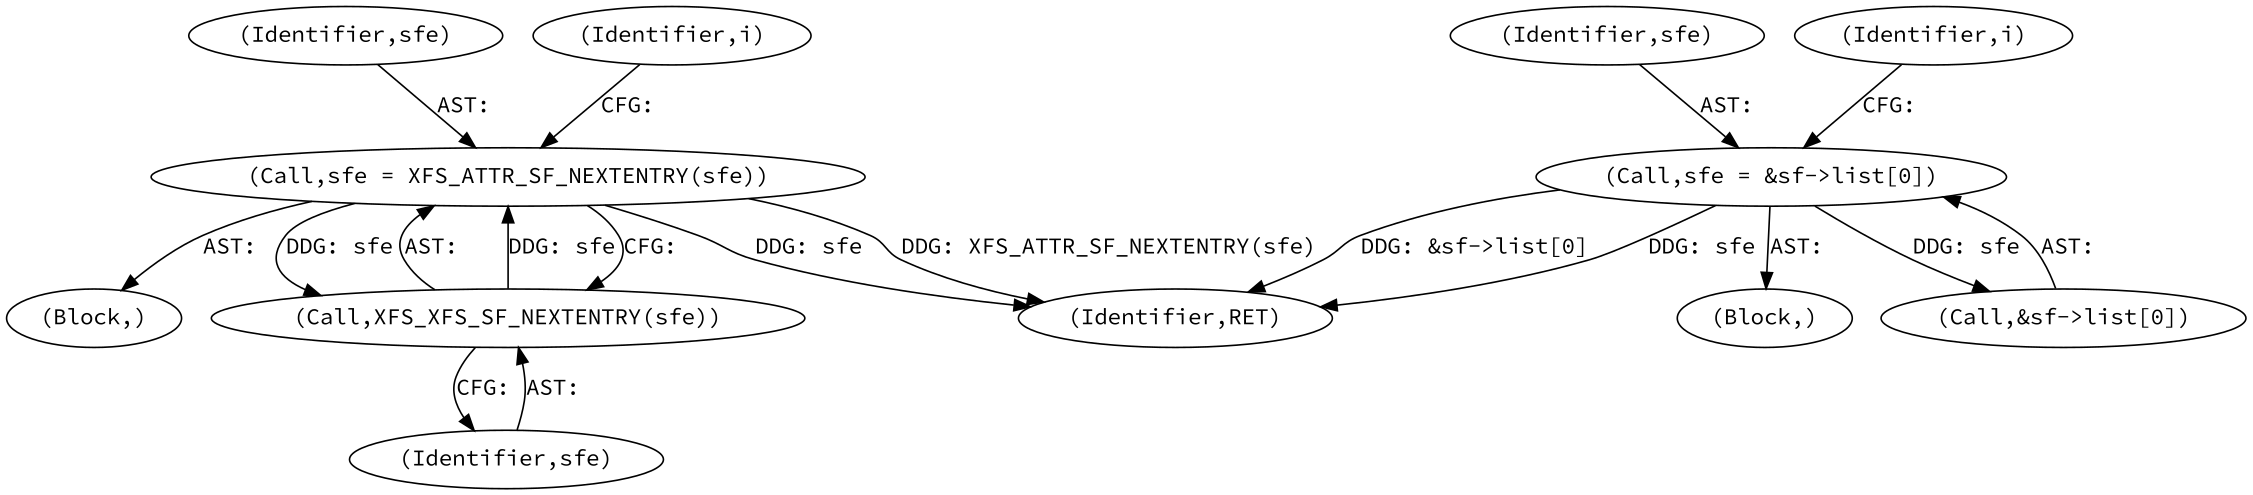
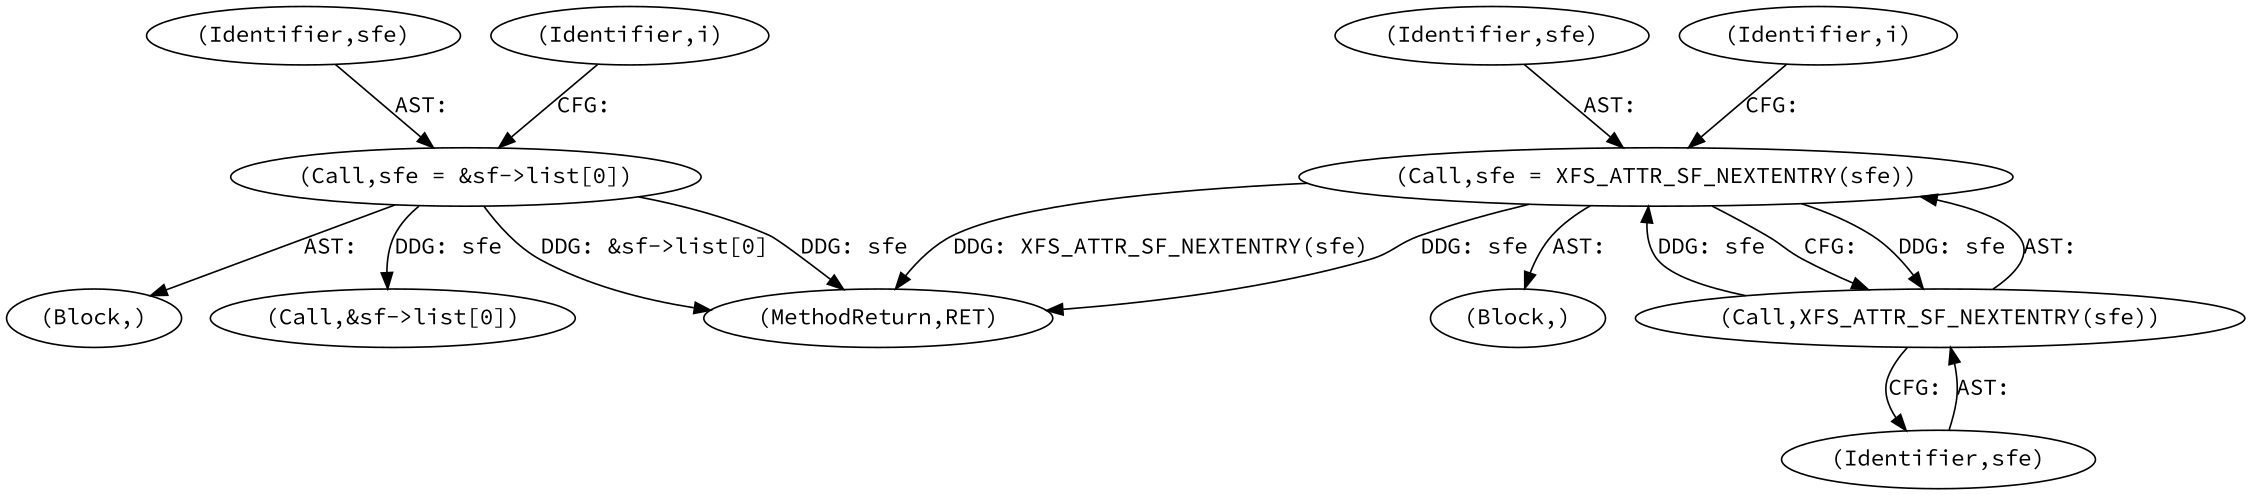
(2019, 233) -> none
(508, 318) -> (1940, 318)
(1175, 318) -> (878, 318)
